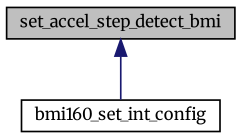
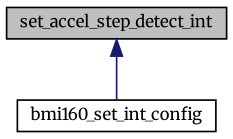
(121, 23) -> (117, 23)
